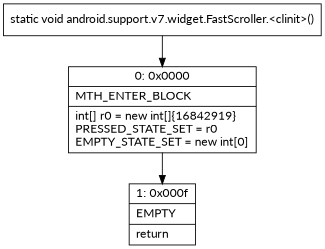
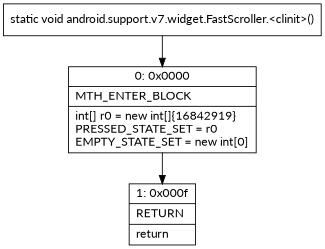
(156, 214) -> (160, 214)
